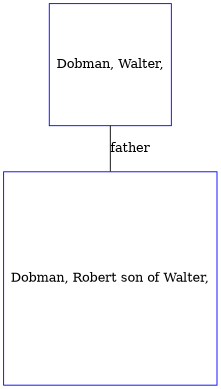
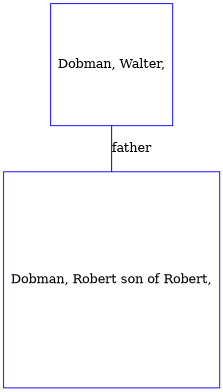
(110, 278) -> (112, 280)
